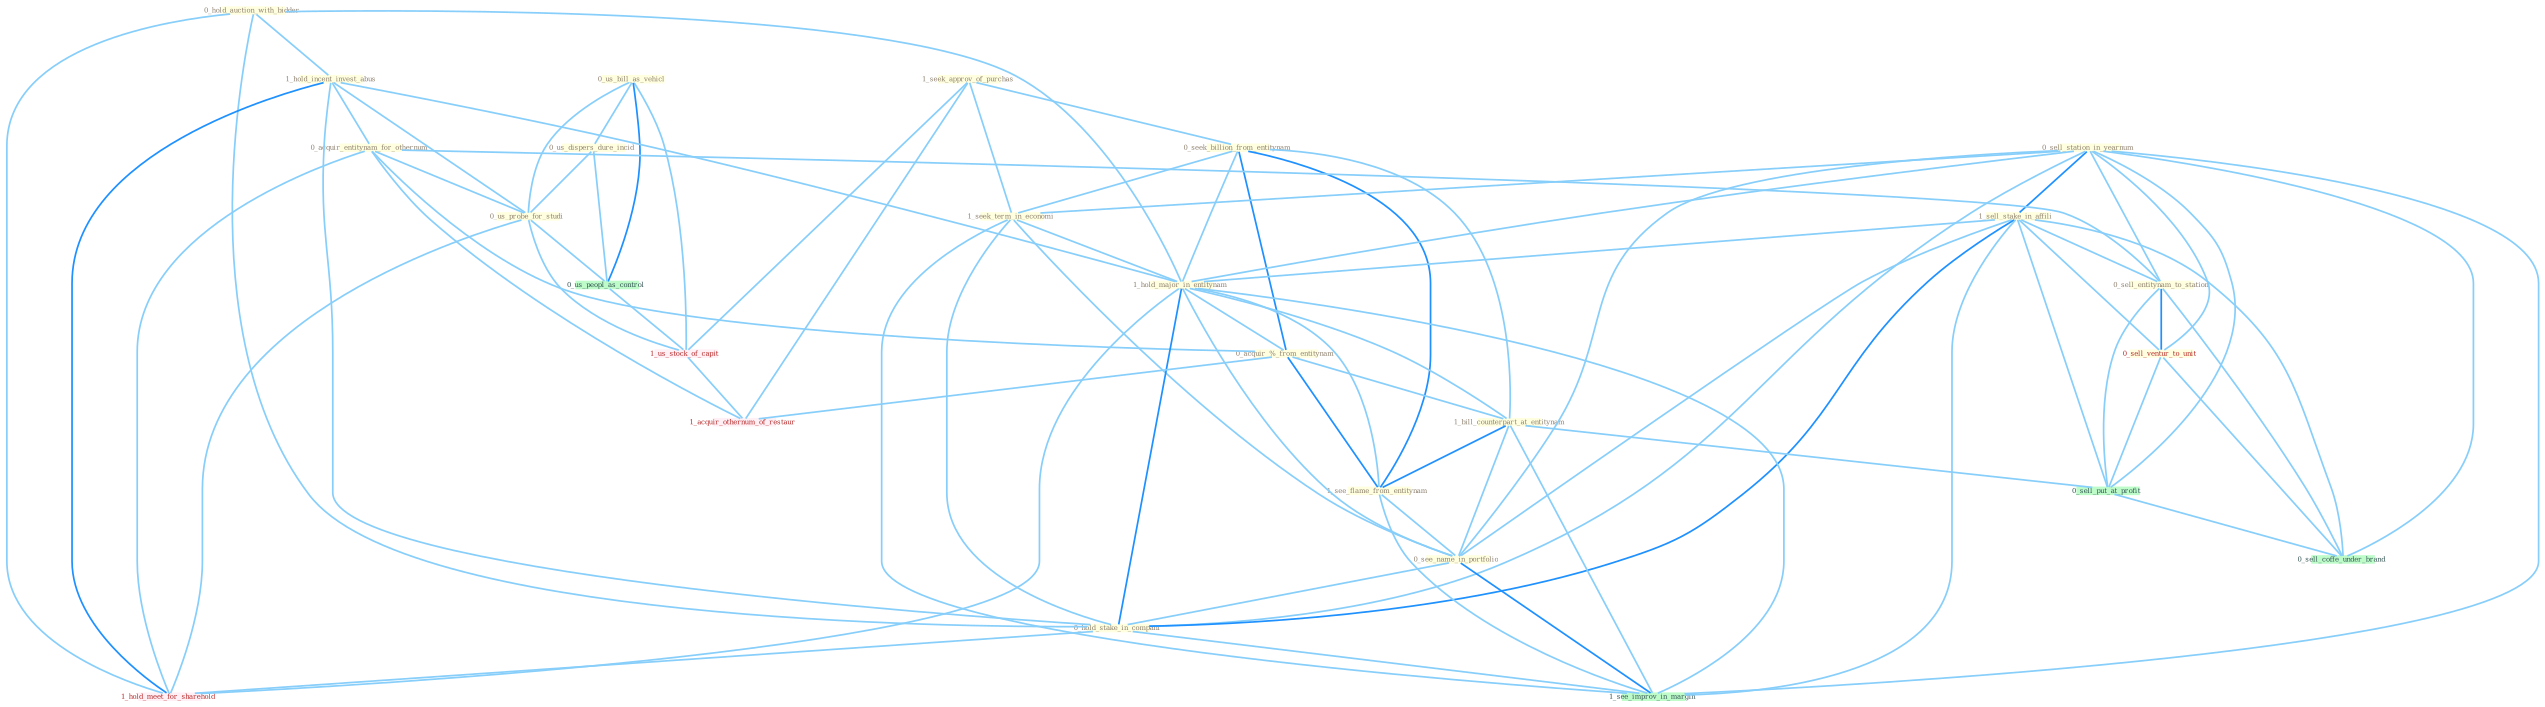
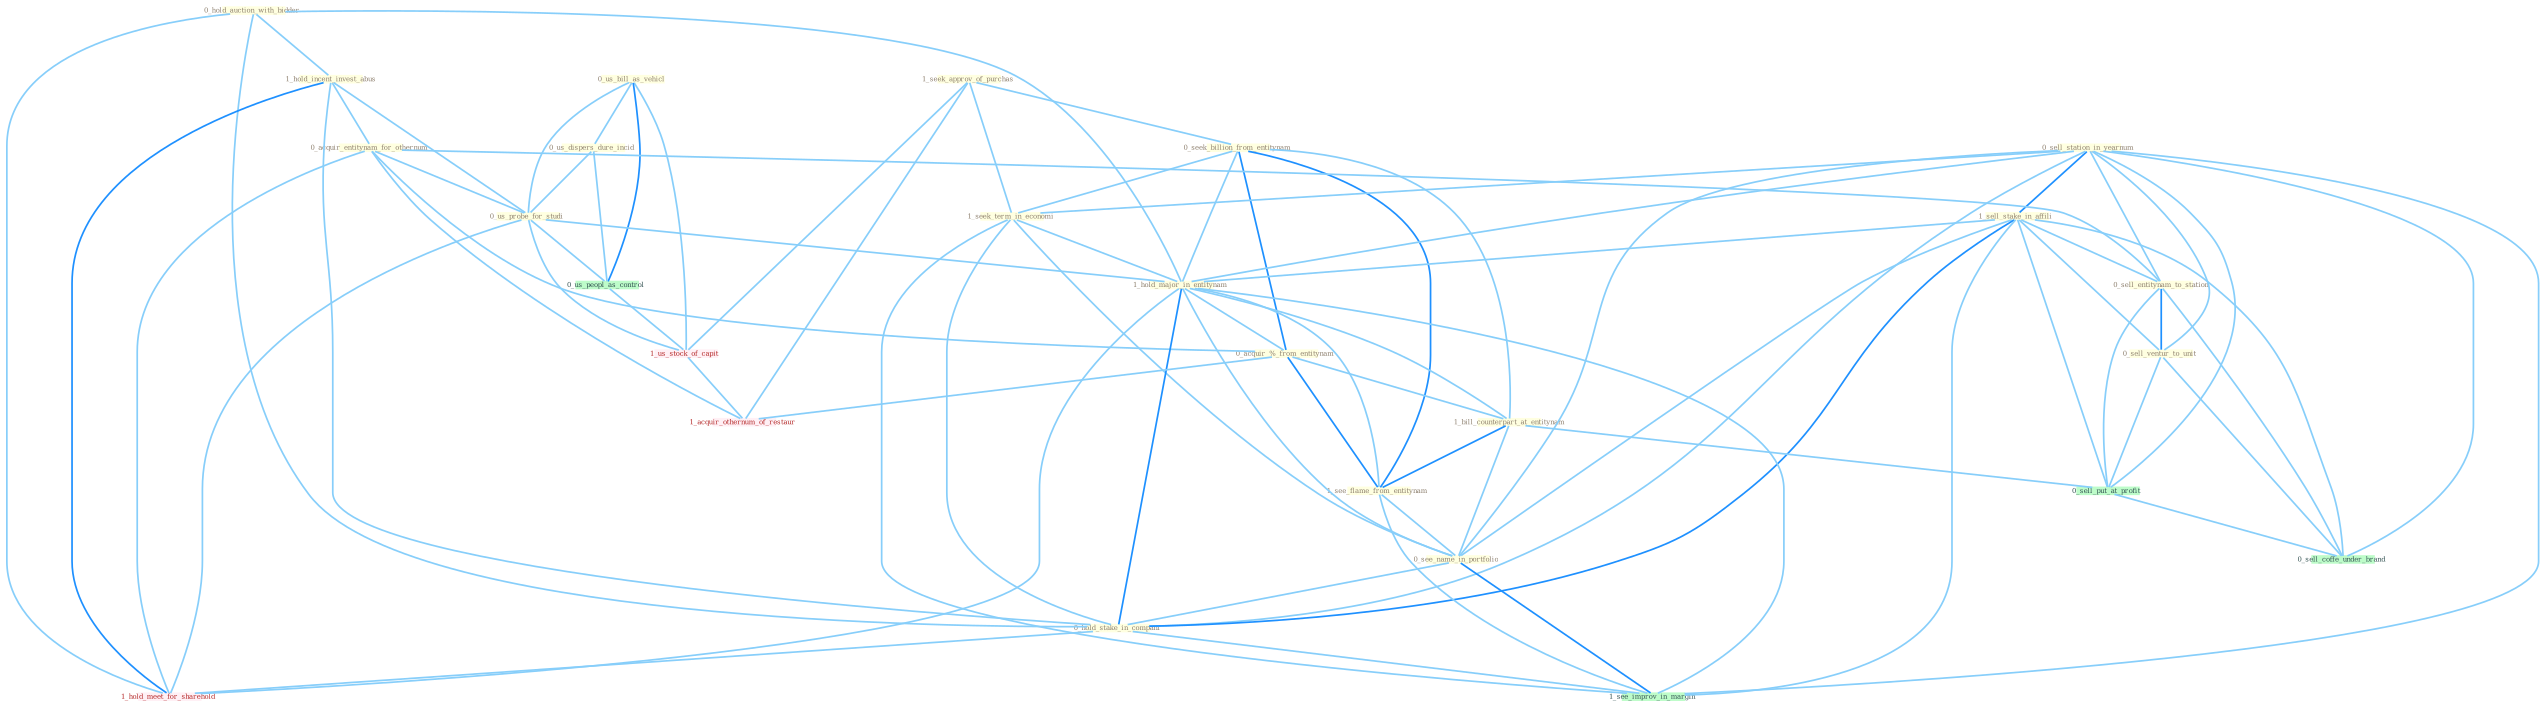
(760, 173) -> (840, 249)
(2161, 354) -> (2161, 354)
(1581, 559) -> none
